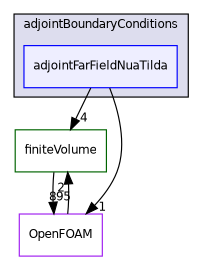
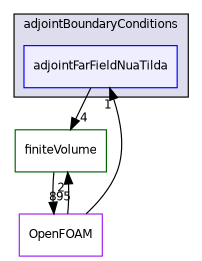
(122, 150) -> (120, 161)
